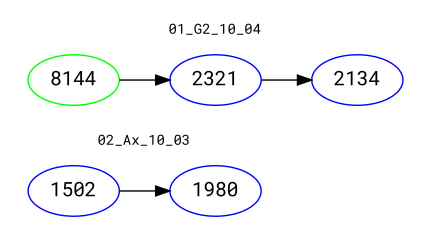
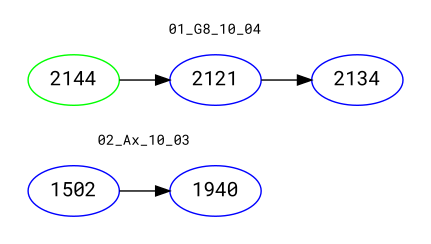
(216, 30) -> (216, 30)
(74, 80) -> (74, 80)
(216, 80) -> (216, 80)
(216, 191) -> (216, 191)
